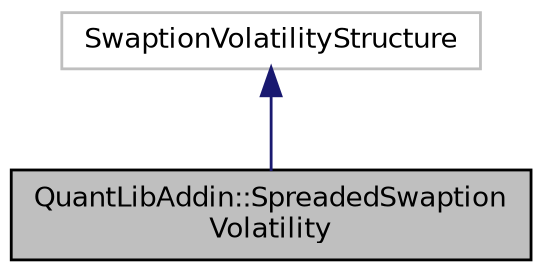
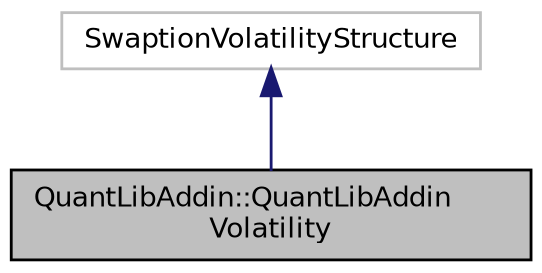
(271, 215) -> (271, 215)
